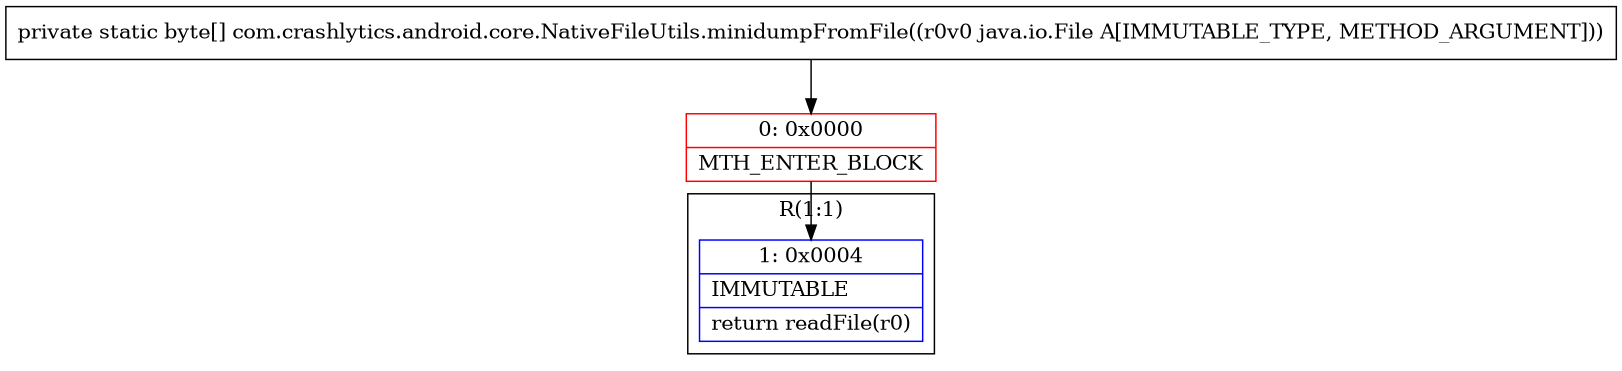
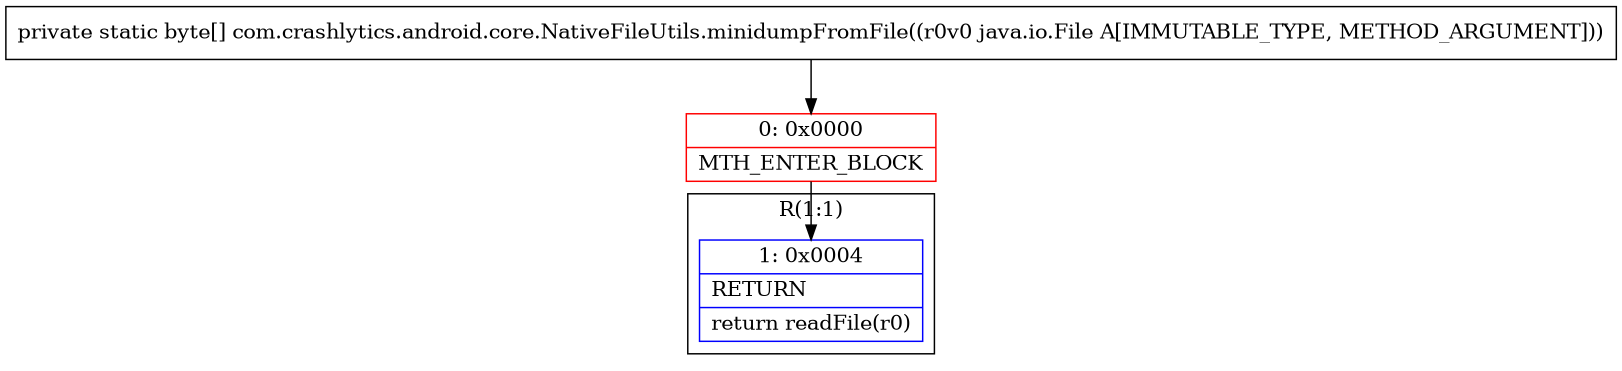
(780, 290) -> (759, 290)
